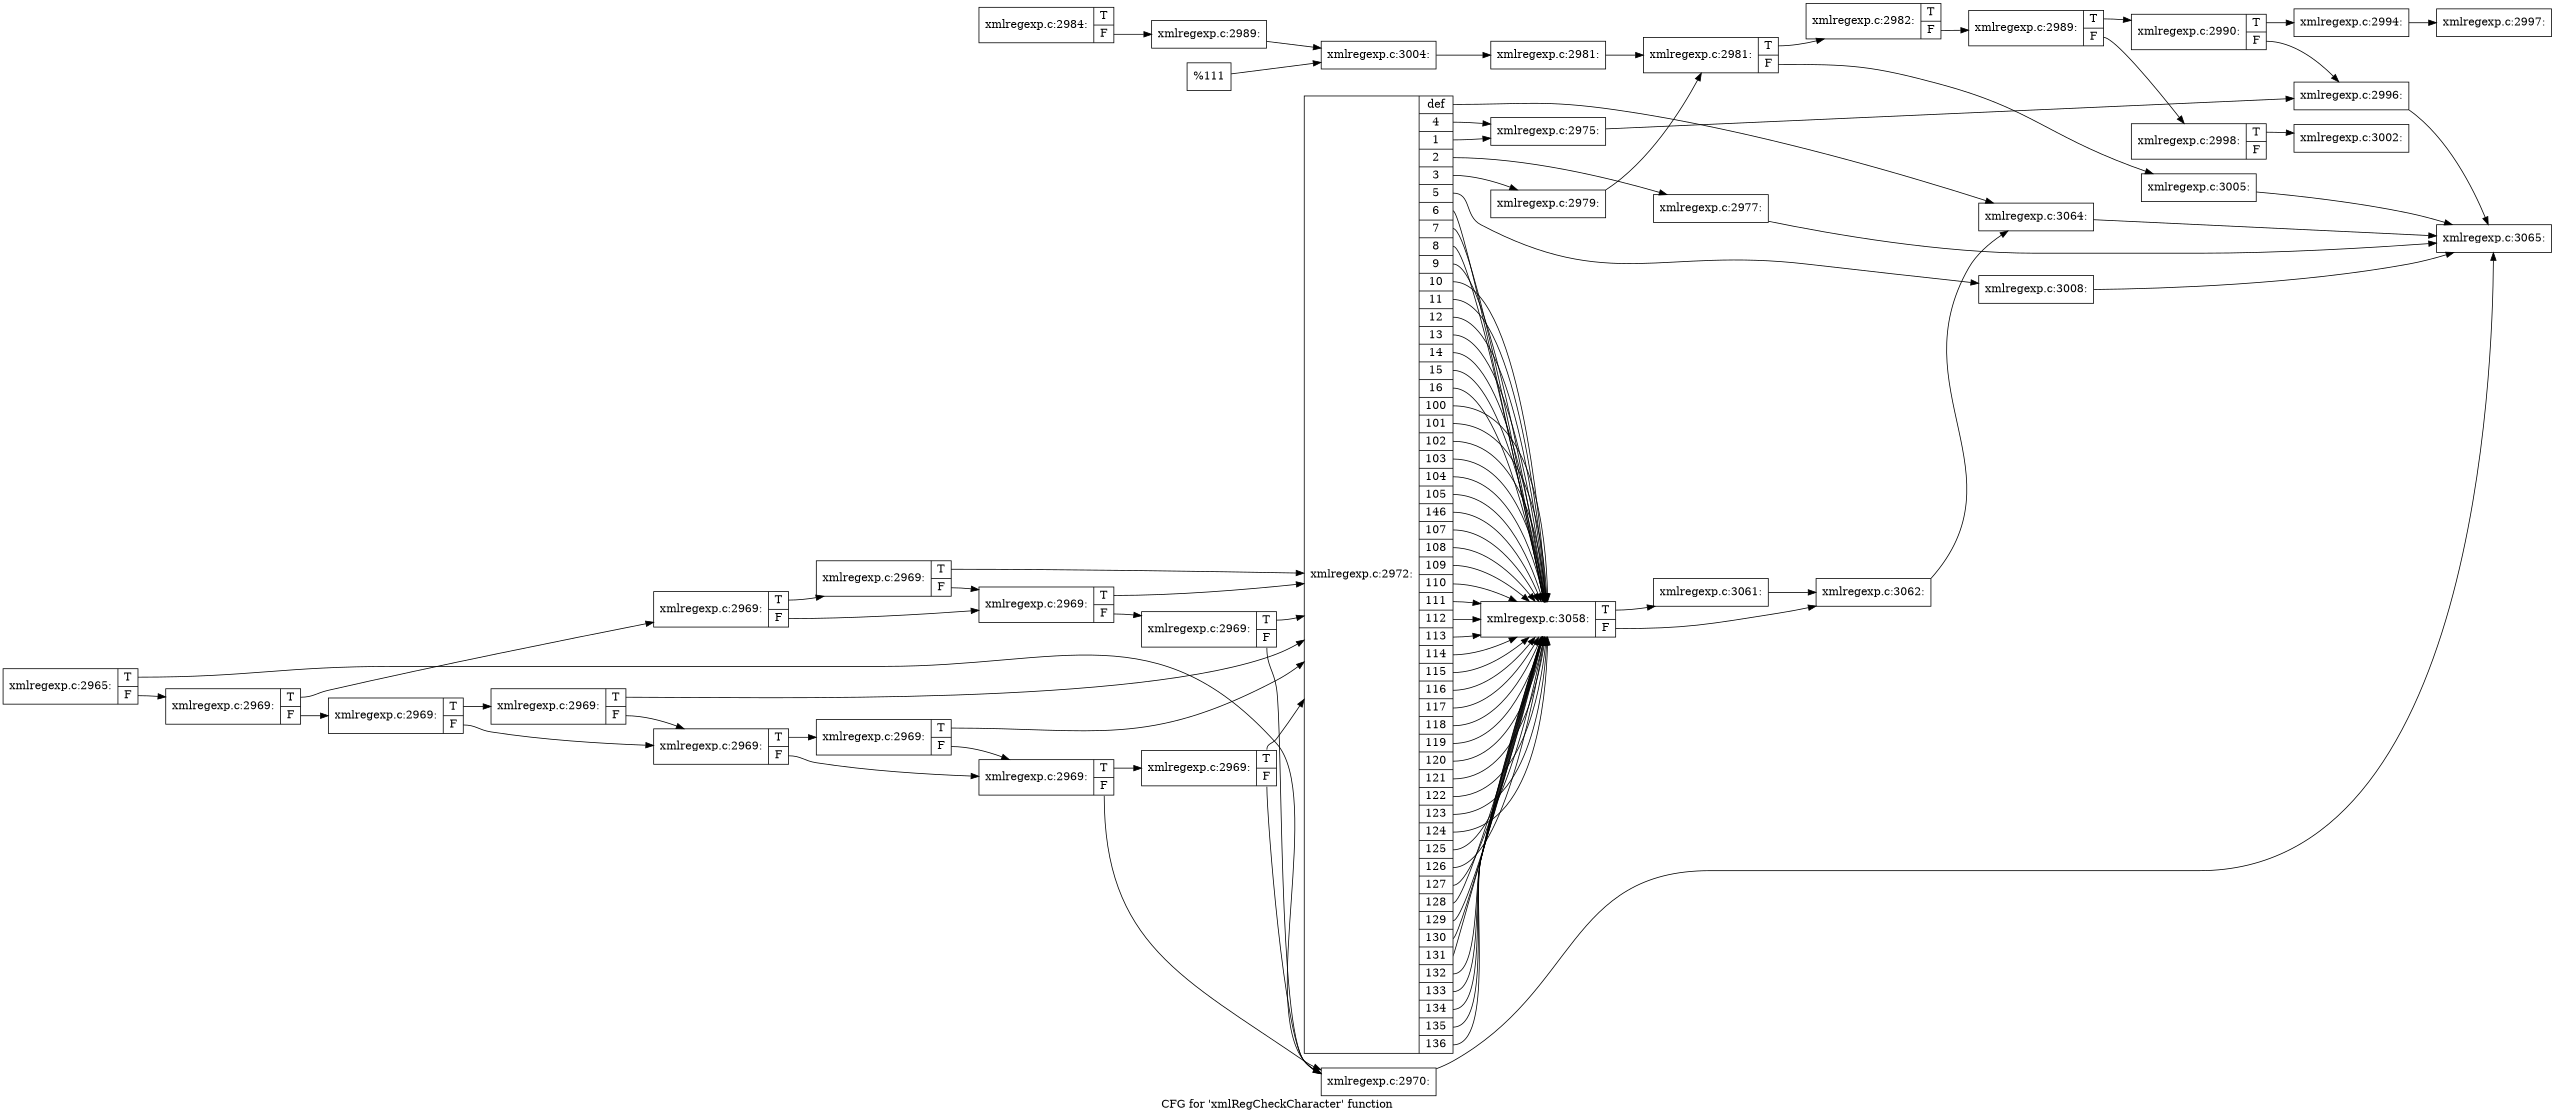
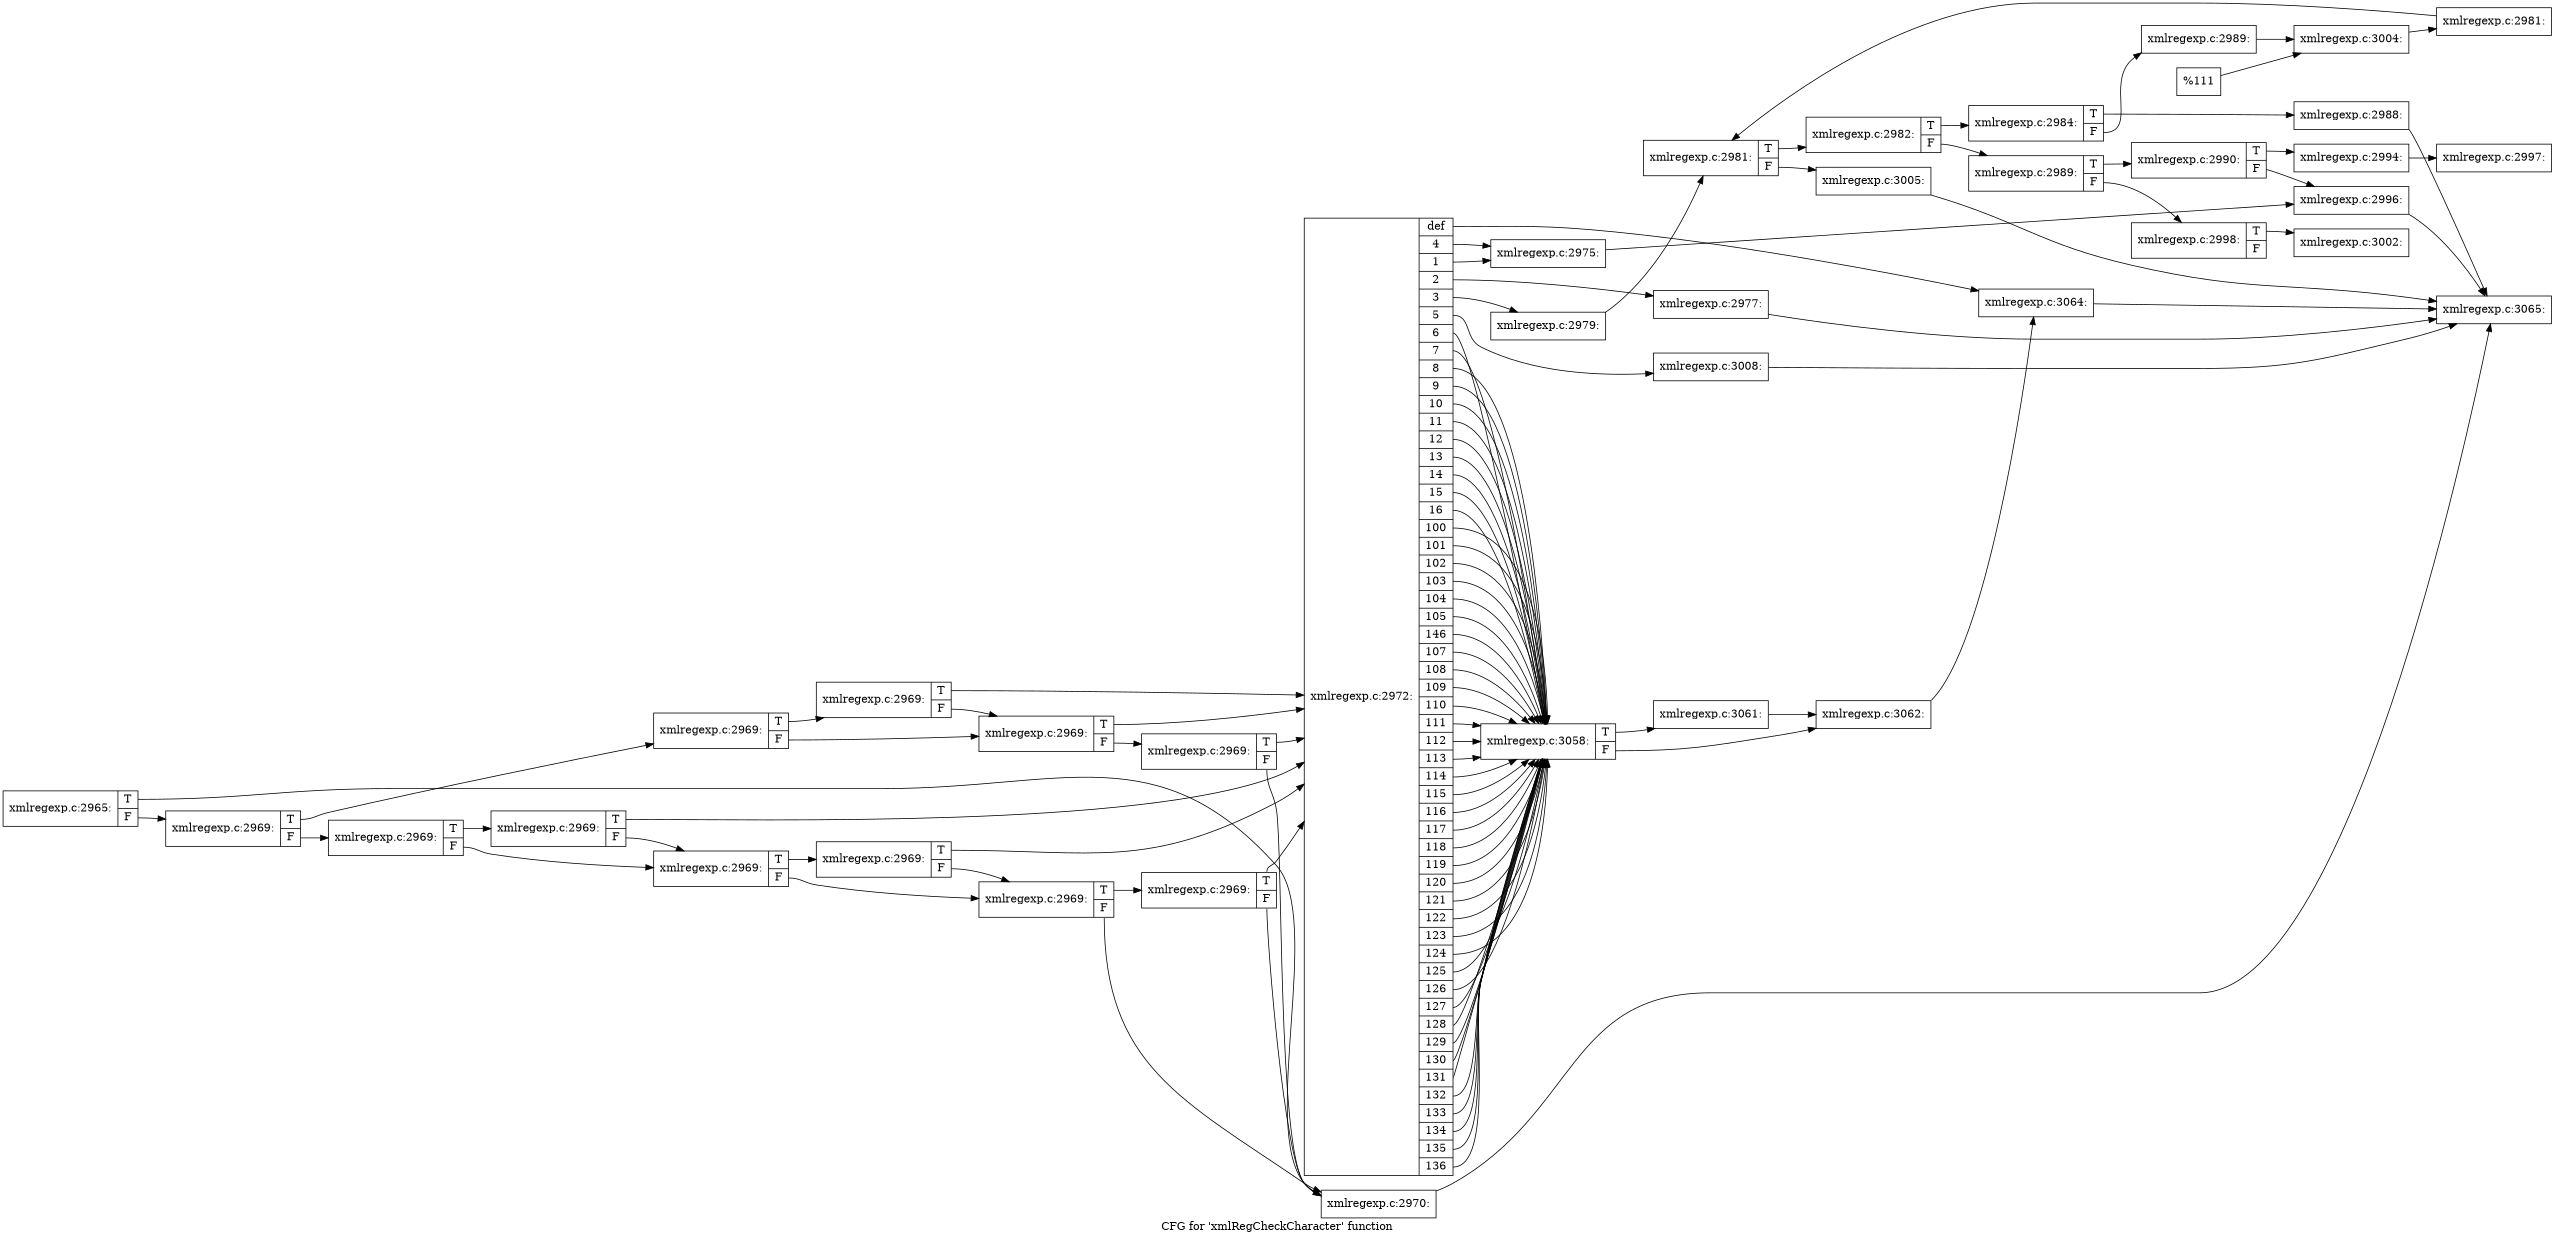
none -> (2351, 116)
none -> (1951, 126)
